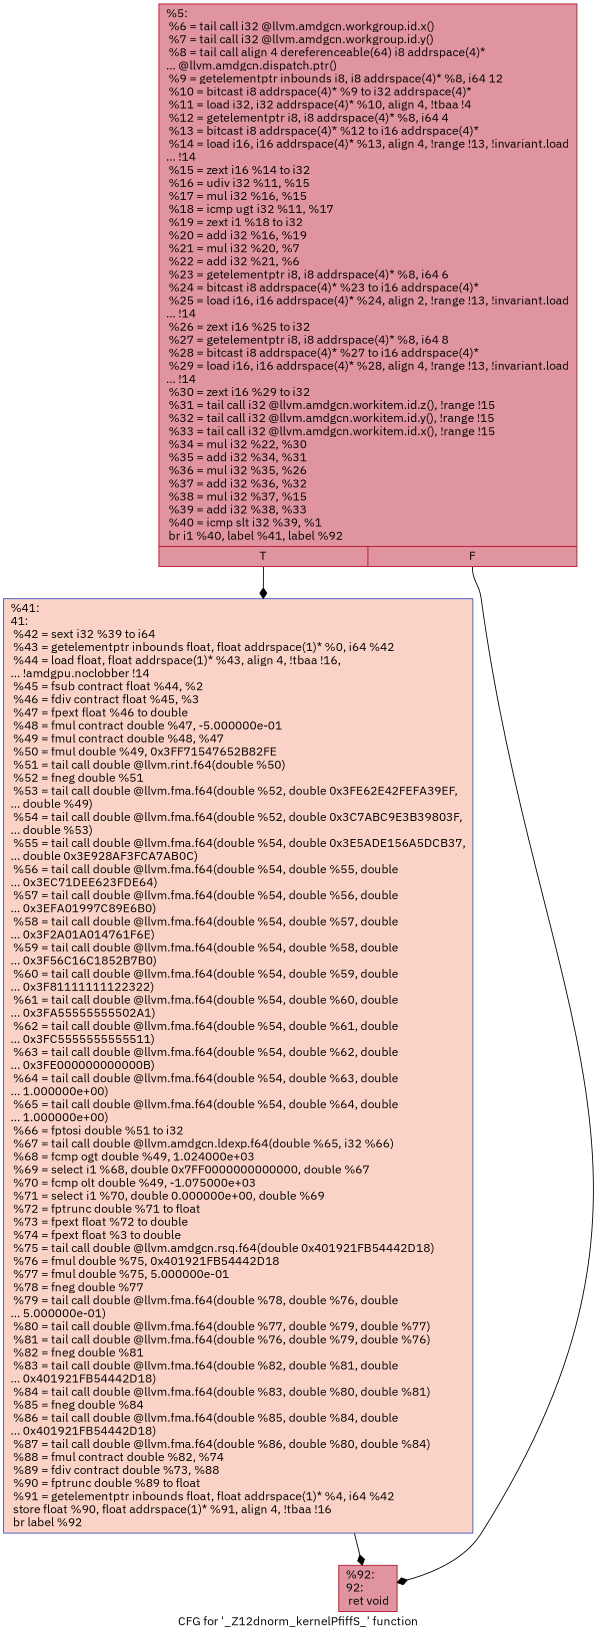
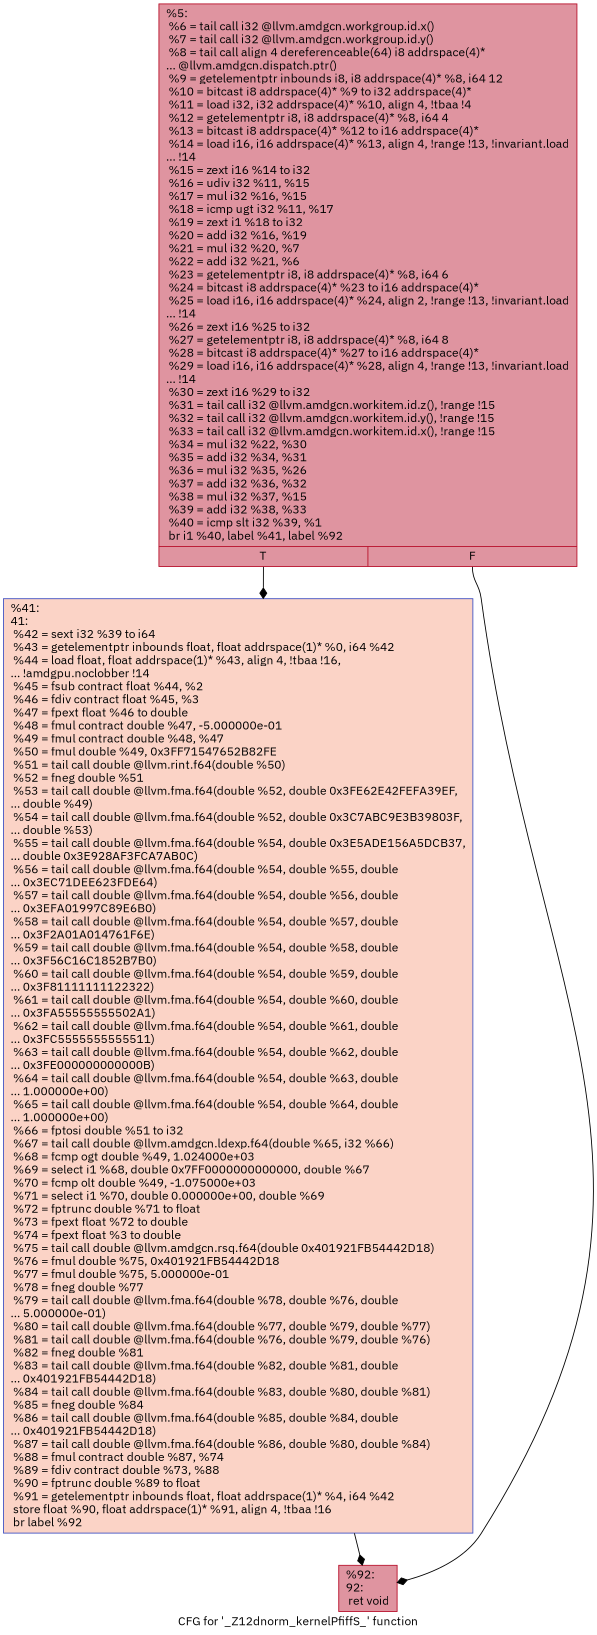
(118, 1457) -> (118, 1457)
